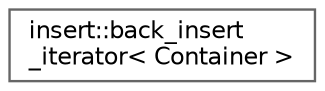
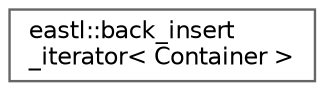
(162, 45) -> (162, 45)
